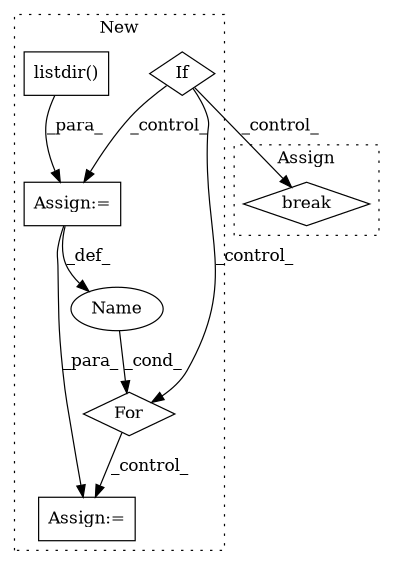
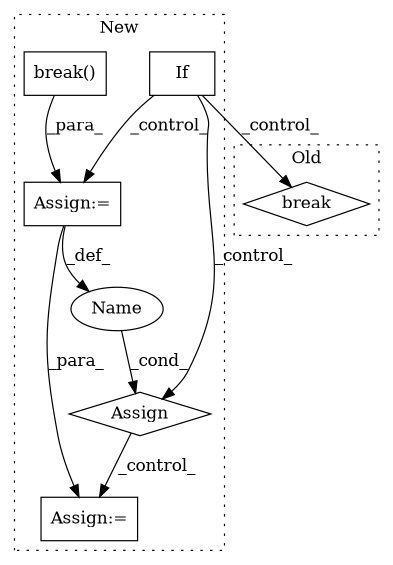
(66, 74) -> (65, 74)
(182, 74) -> (182, 74)
(307, 159) -> (307, 159)
(129, 414) -> (140, 414)
